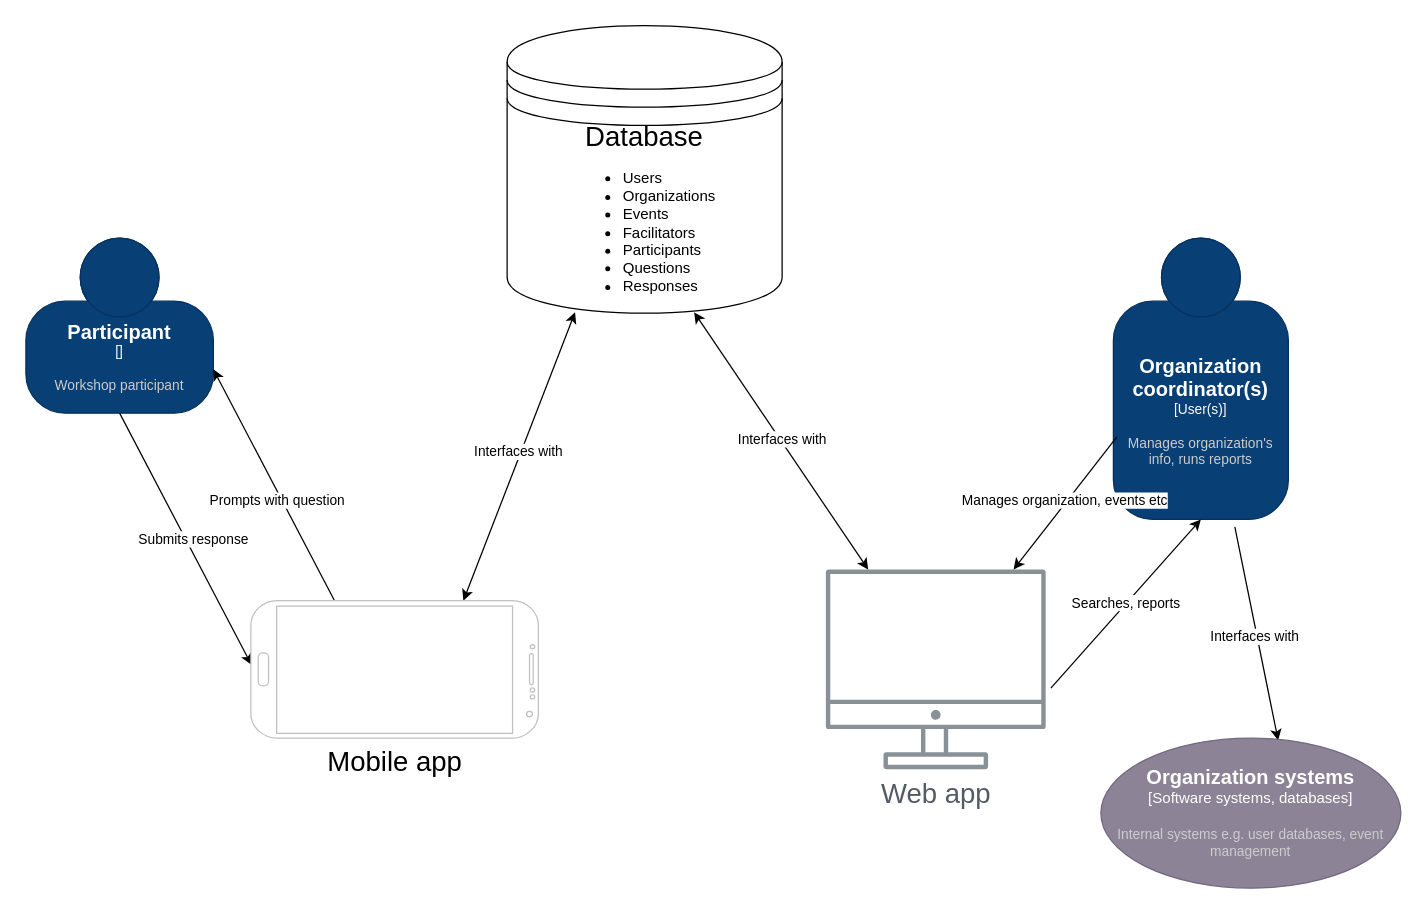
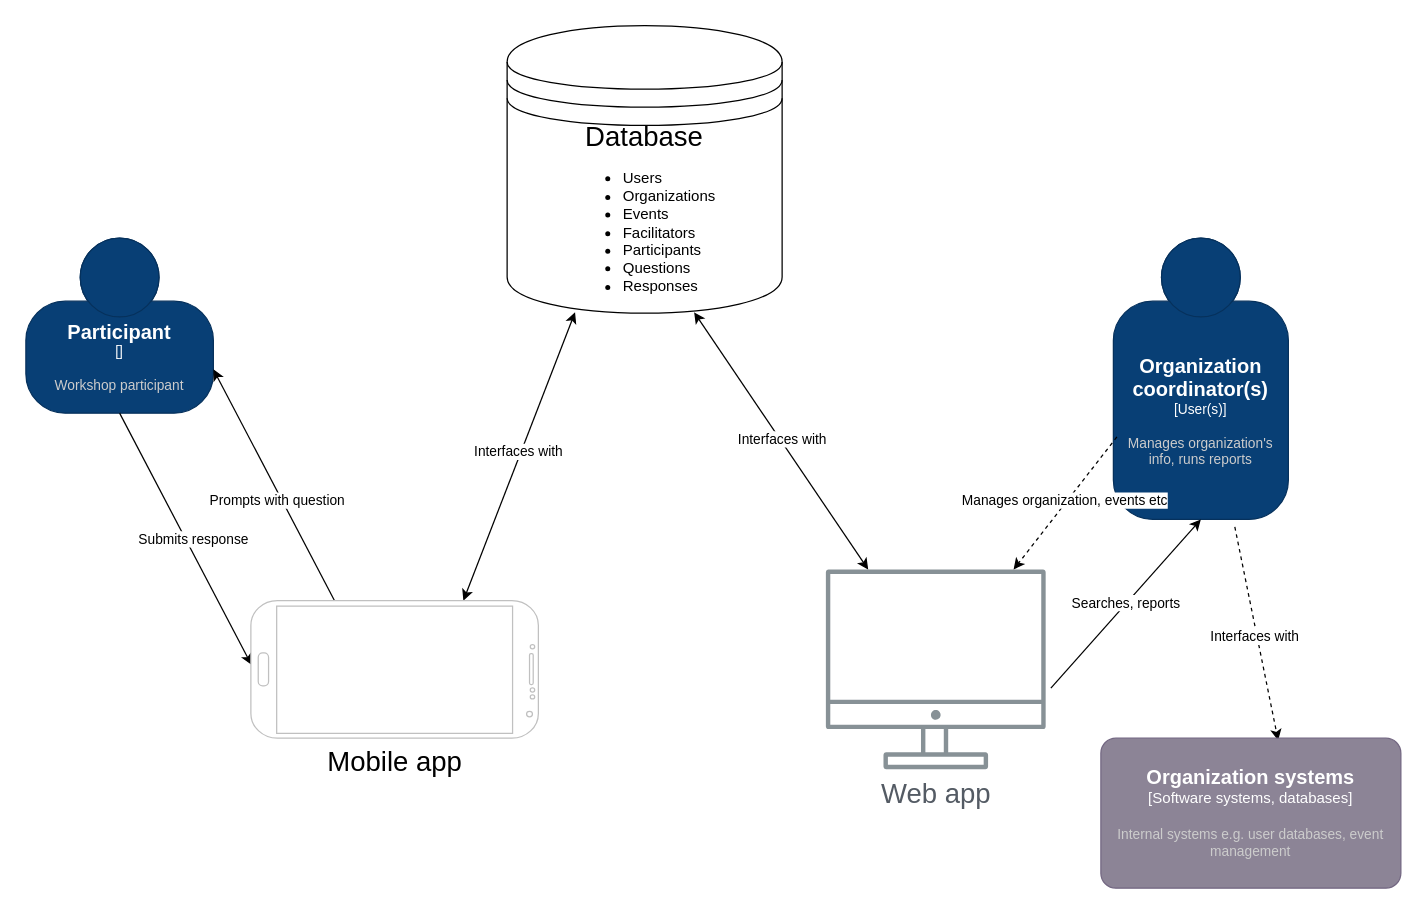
(1040, 536) -> (1040, 536)
(1245, 579) -> (1245, 579)
(1251, 813) -> (1251, 813)
